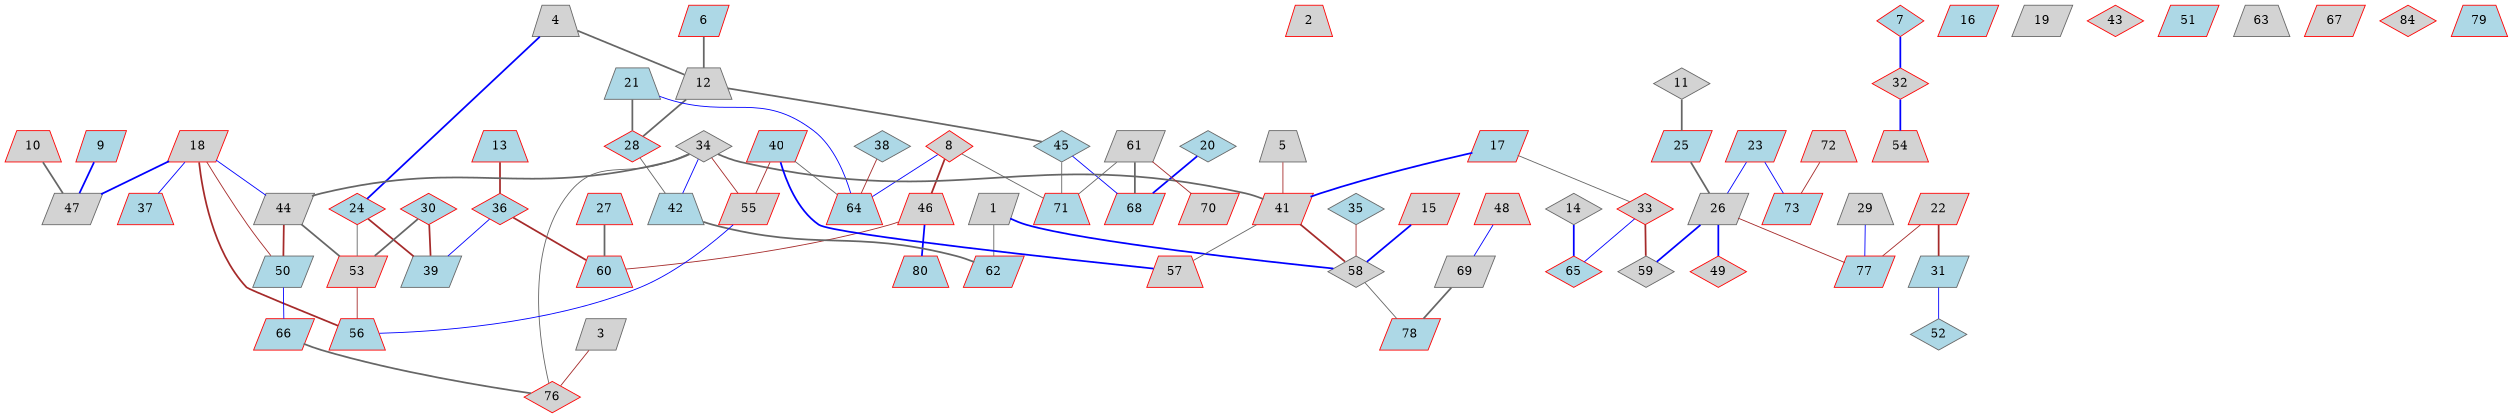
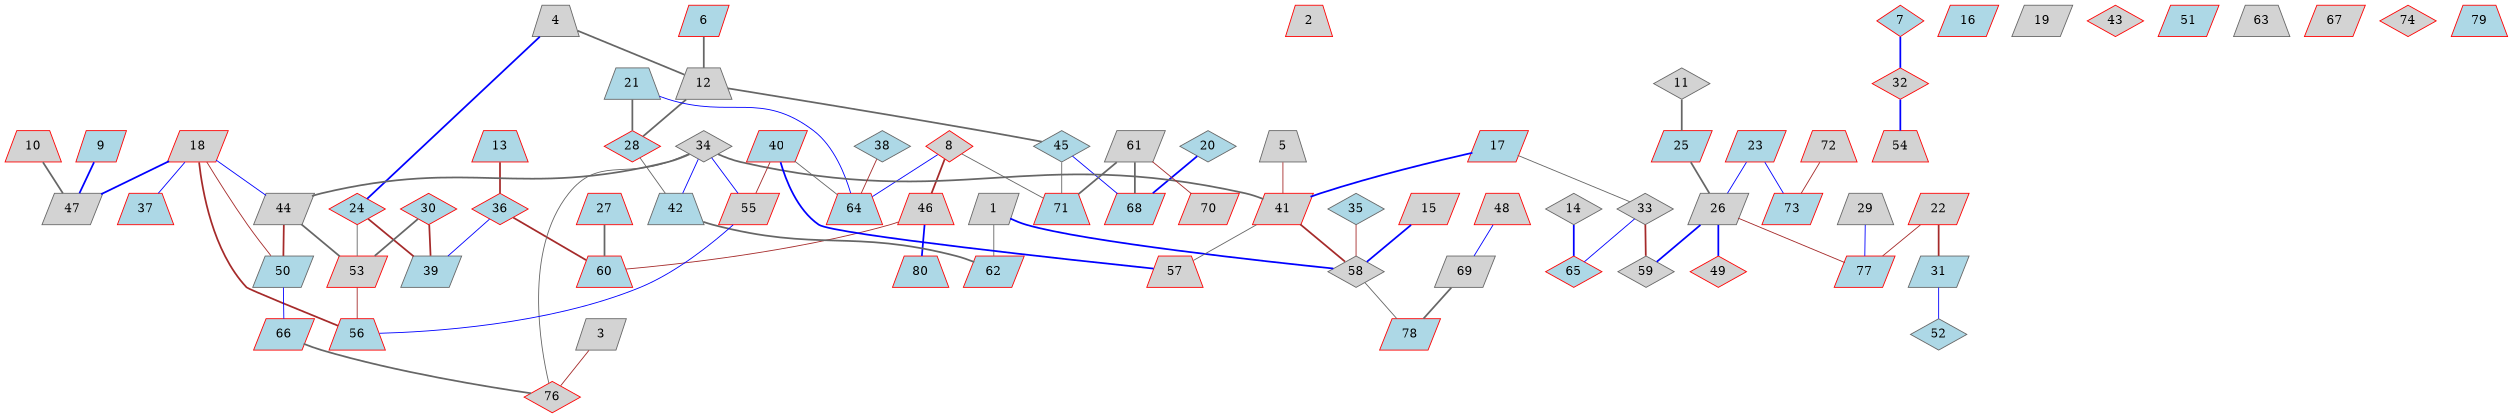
(2408, 21) -> (2408, 21)
(725, 176) -> (725, 176)
(1094, 181) -> (1094, 181)
(1645, 209) -> (1645, 209)
